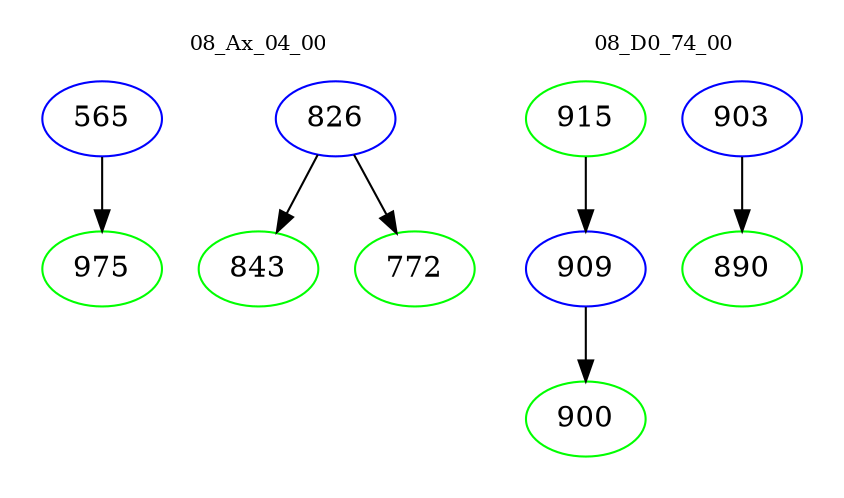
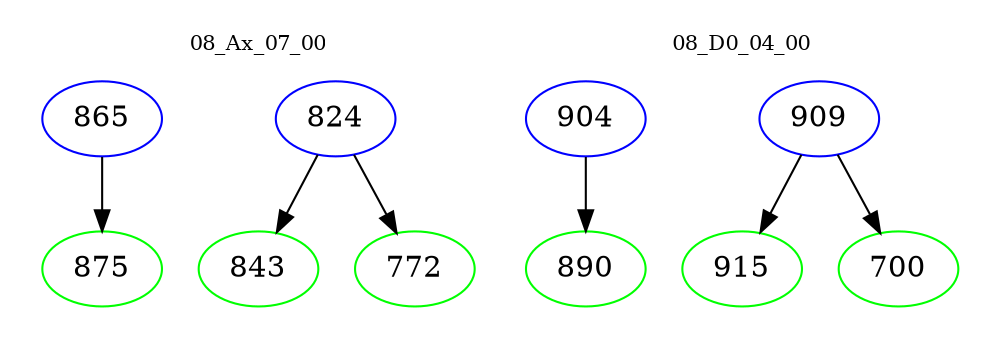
(259, 45) -> (259, 45)
(664, 45) -> (742, 45)
(102, 119) -> (102, 119)
(336, 119) -> (336, 119)
(742, 119) -> (586, 119)
(586, 184) -> (786, 184)
(102, 269) -> (102, 269)
(586, 419) -> (899, 269)
